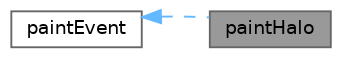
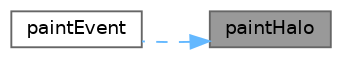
(185, 17) -> (166, 42)
